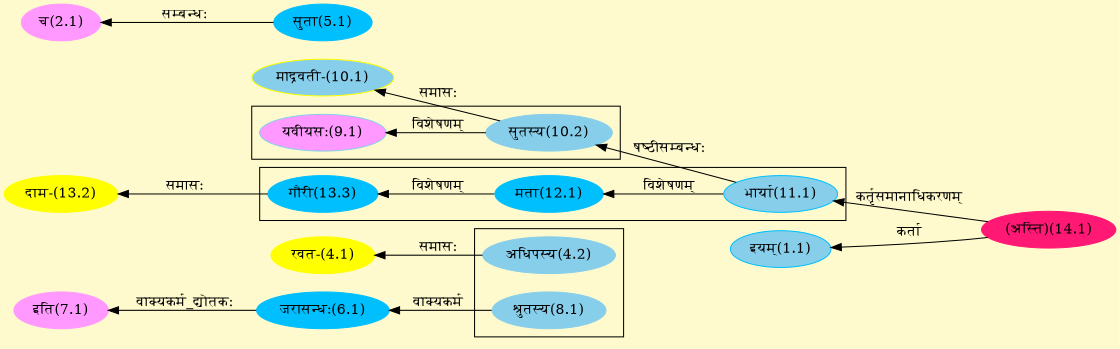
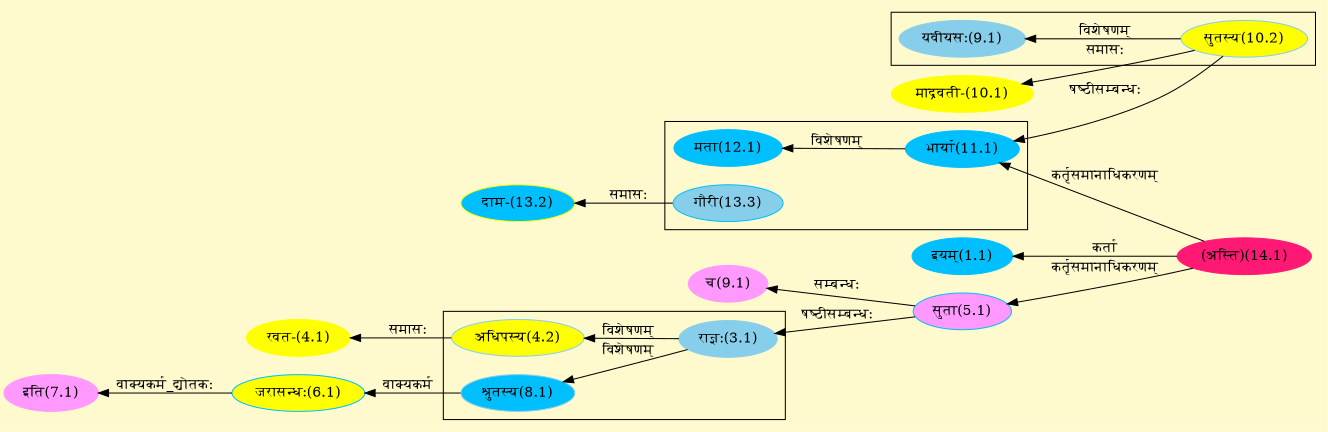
(61, 22) -> (728, 284)
(323, 22) -> (962, 311)
(323, 78) -> (962, 94)
(323, 133) -> (962, 39)
(549, 133) -> (1244, 39)
(655, 161) -> (1129, 110)
(61, 194) -> (518, 203)
(323, 194) -> (728, 203)
(442, 194) -> none
(781, 194) -> (962, 149)
(781, 249) -> (962, 256)
(549, 255) -> (518, 338)
none -> (1105, 286)
(323, 310) -> (298, 393)
(549, 310) -> (518, 393)
none -> (728, 339)
